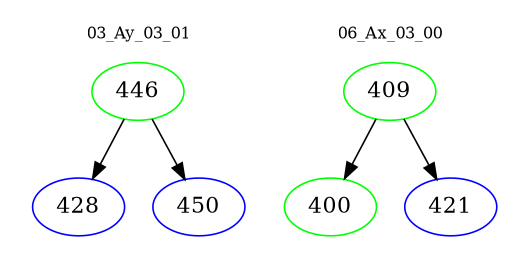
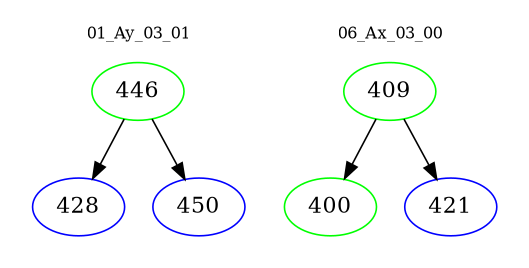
(139, 34) -> (139, 34)
